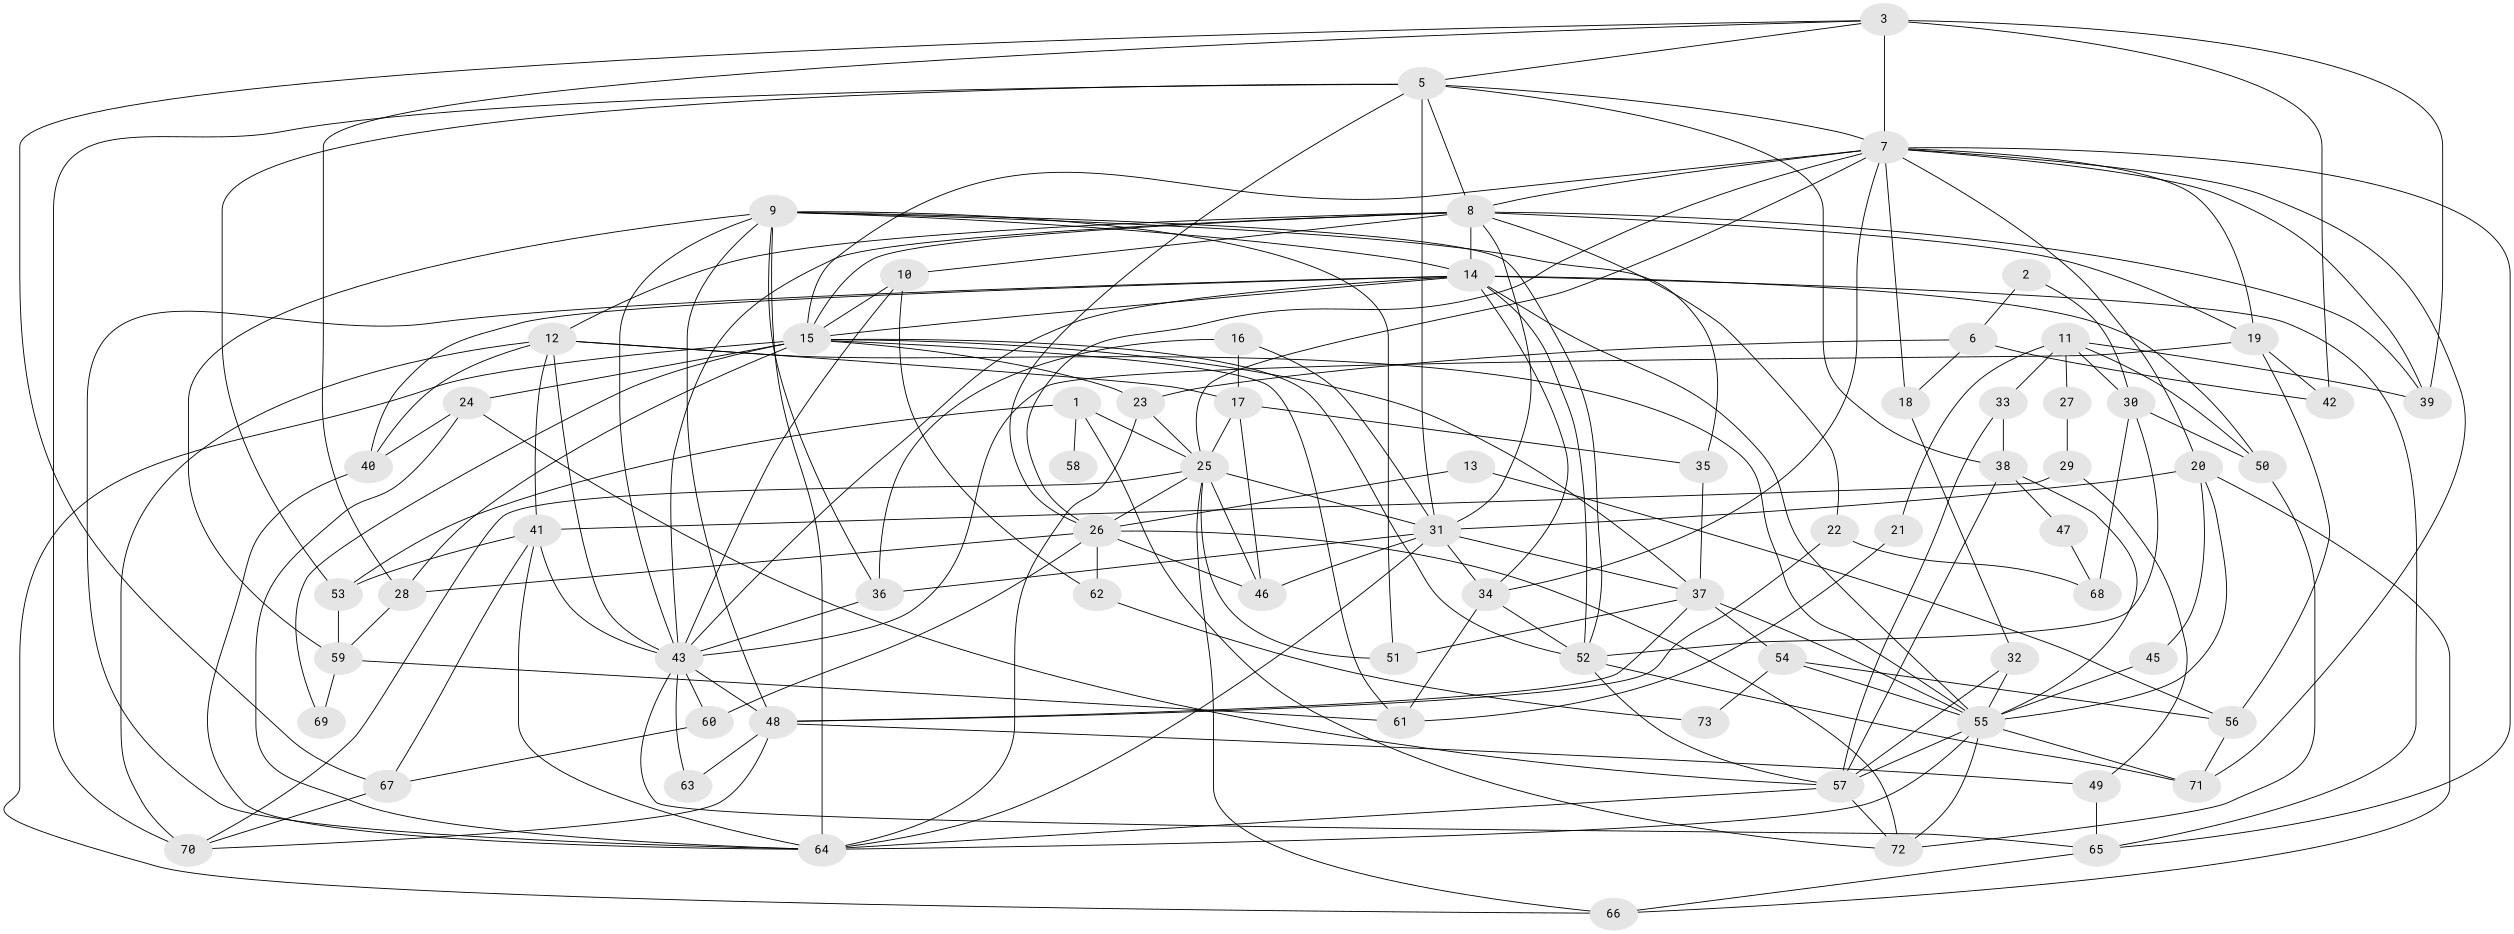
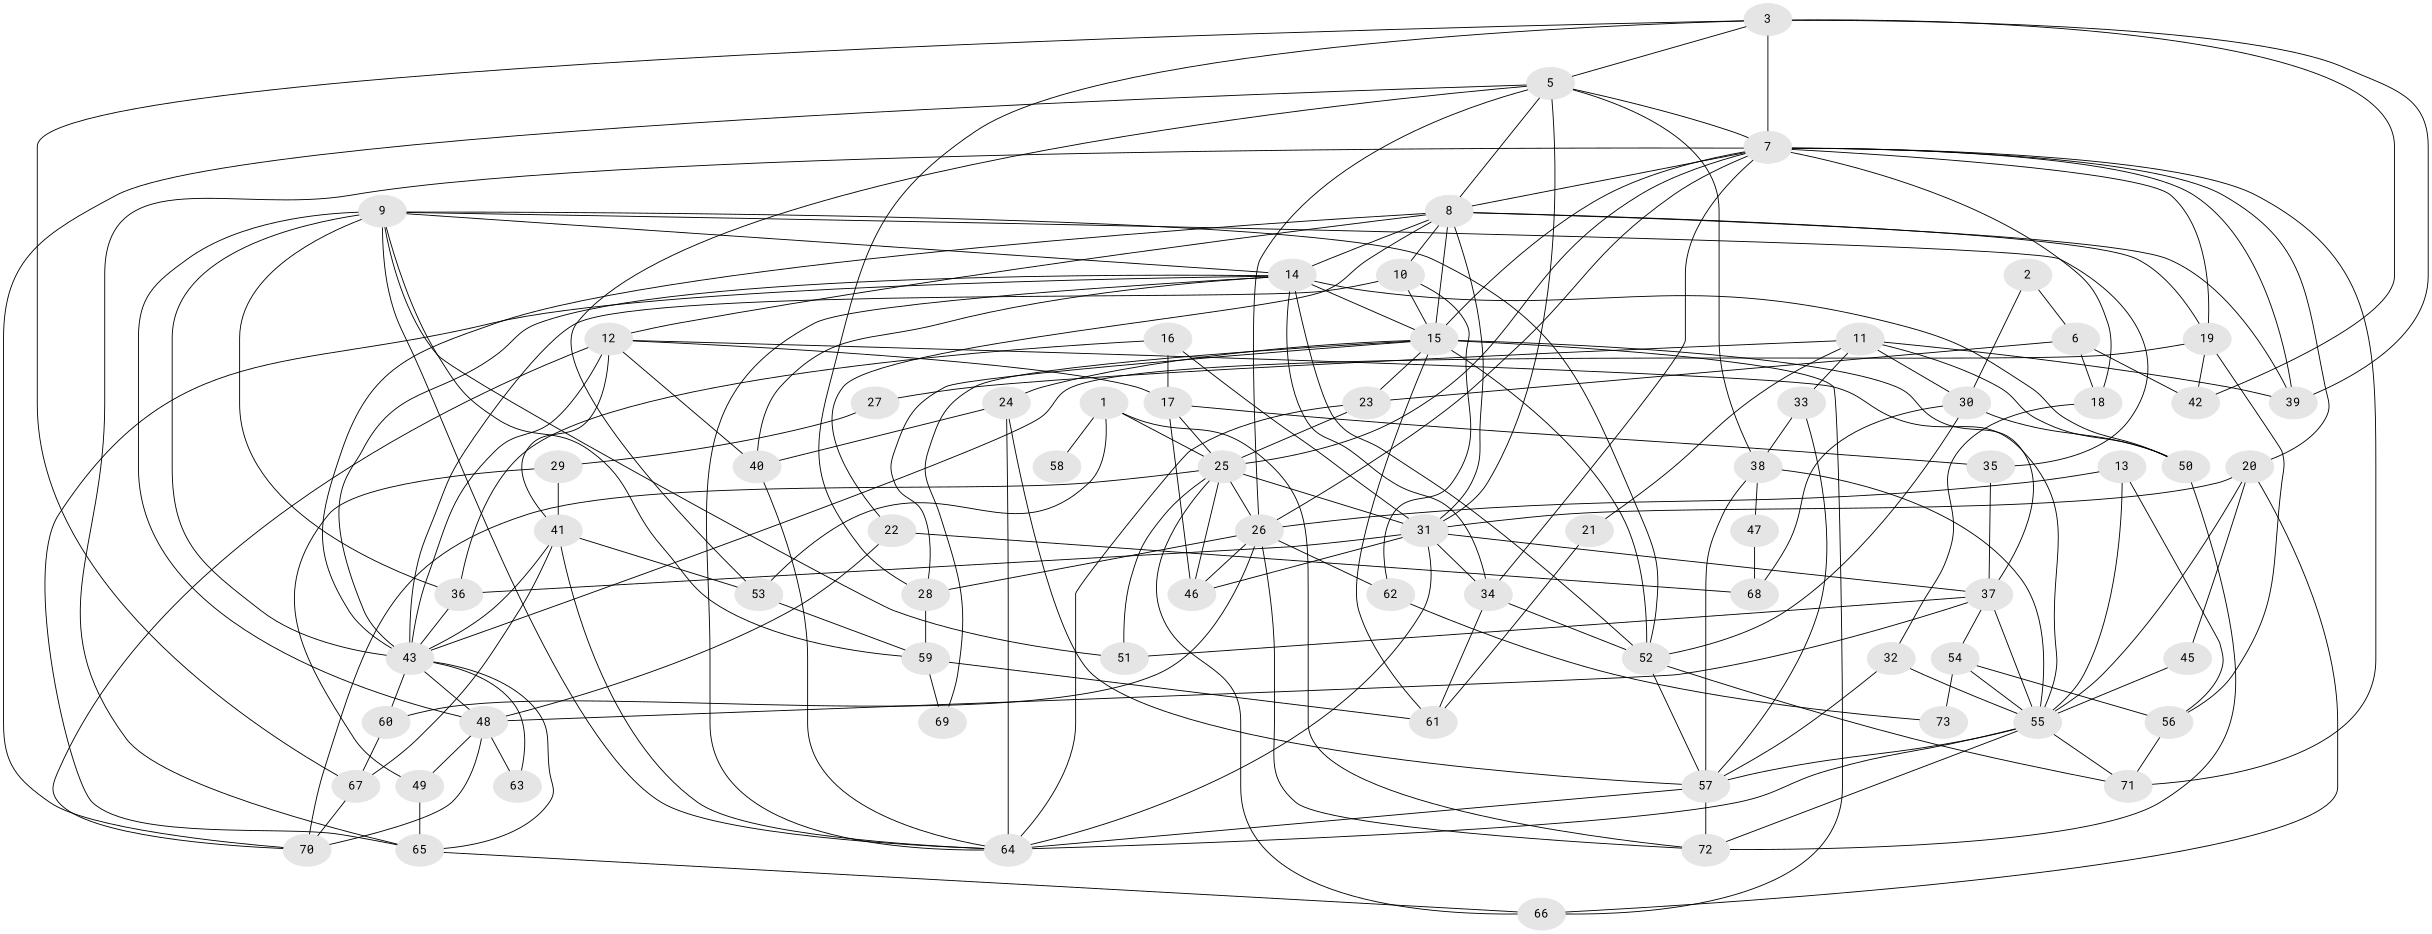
(1765, 458) -> (2108, 604)
